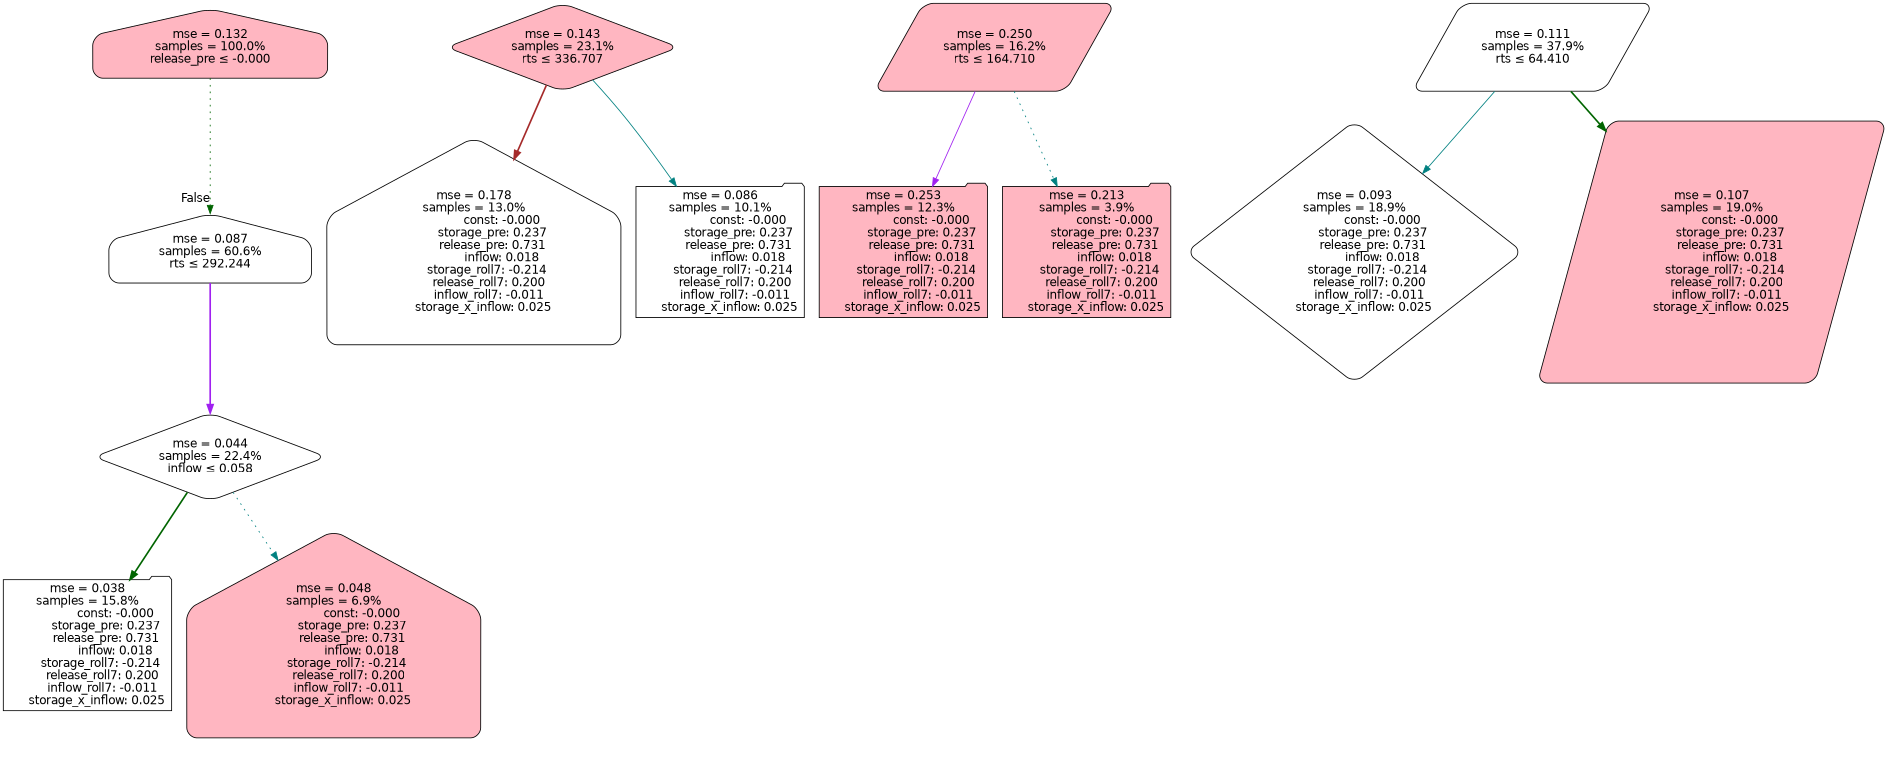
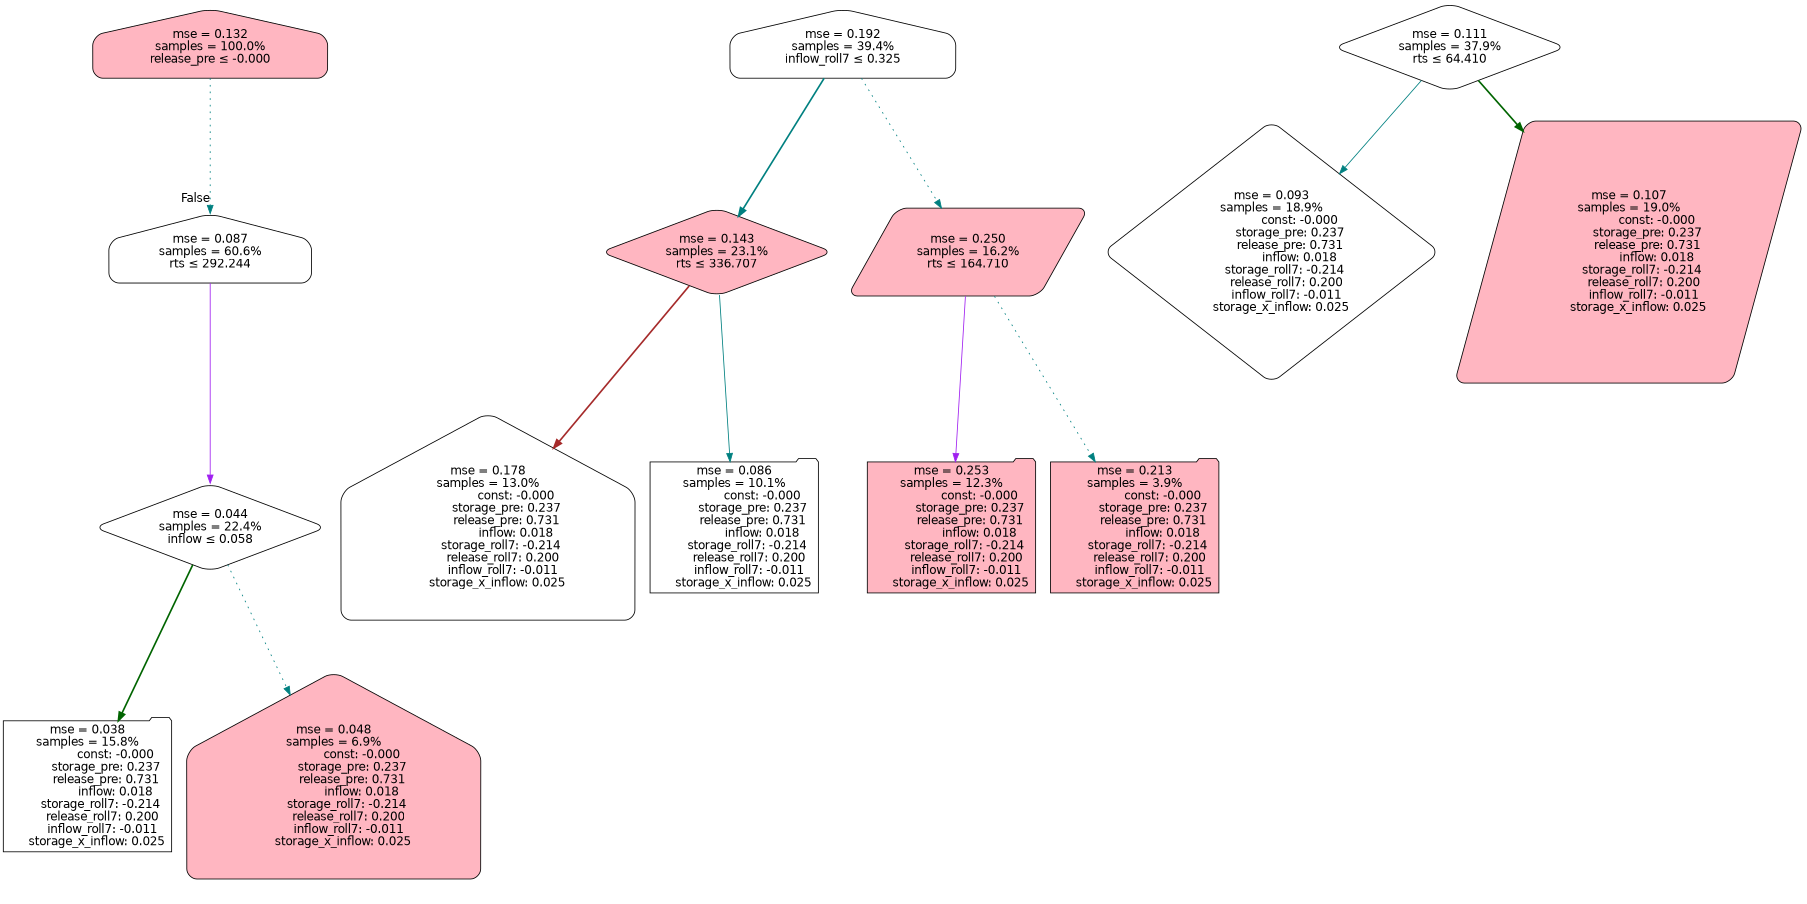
none -> (843, 47)
(1533, 47) -> (1450, 47)
(210, 142) -> (210, 142)
(210, 344) -> (210, 379)
